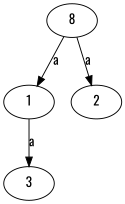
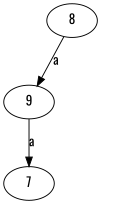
(29, 102) -> (29, 102)
(96, 102) -> none
(29, 183) -> (29, 183)
